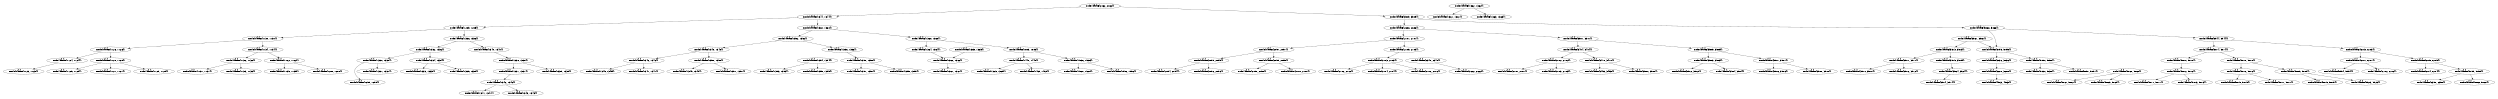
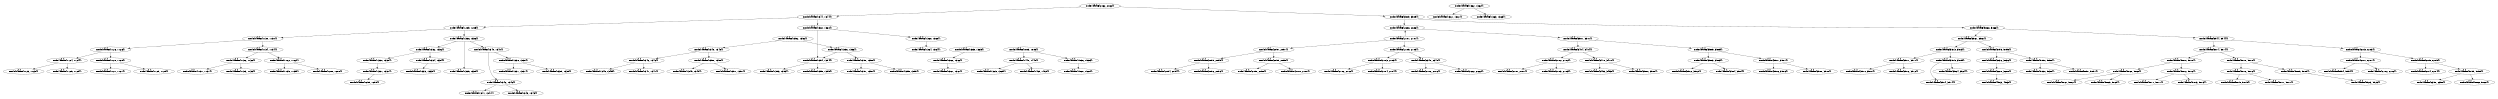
(806, 33) -> (818, 43)
(1403, 33) -> (1405, 34)
(1994, 37) -> (1979, 33)
(974, 44) -> none
none -> (831, 55)
(936, 55) -> none
none -> (1414, 55)
(90, 66) -> (67, 65)
(446, 66) -> (464, 54)
(1403, 66) -> (1426, 65)
none -> (2155, 66)
(355, 69) -> (372, 76)
(1122, 71) -> none
(508, 76) -> (489, 67)
(1948, 76) -> (1931, 69)
(2322, 82) -> none
